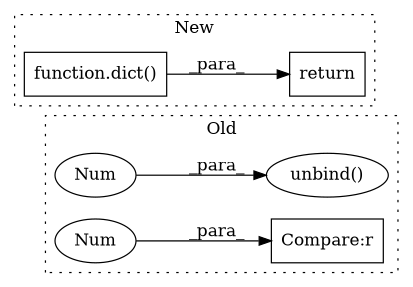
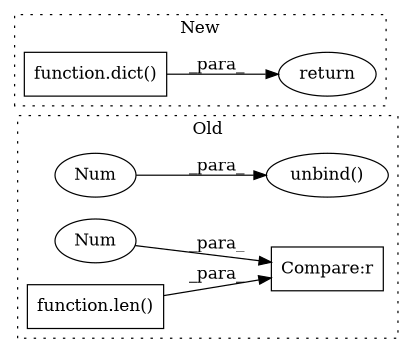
(327, 74) -> (327, 74)
none -> (96, 307)
